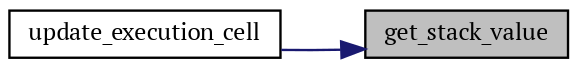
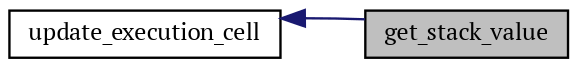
(311, 50) -> (335, 19)
